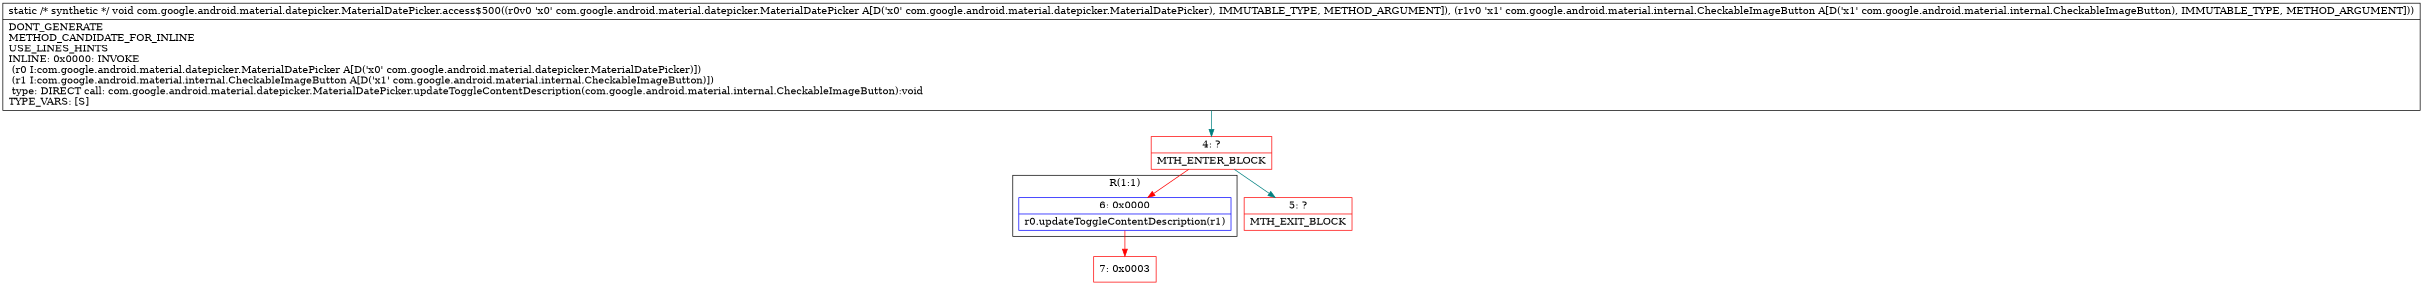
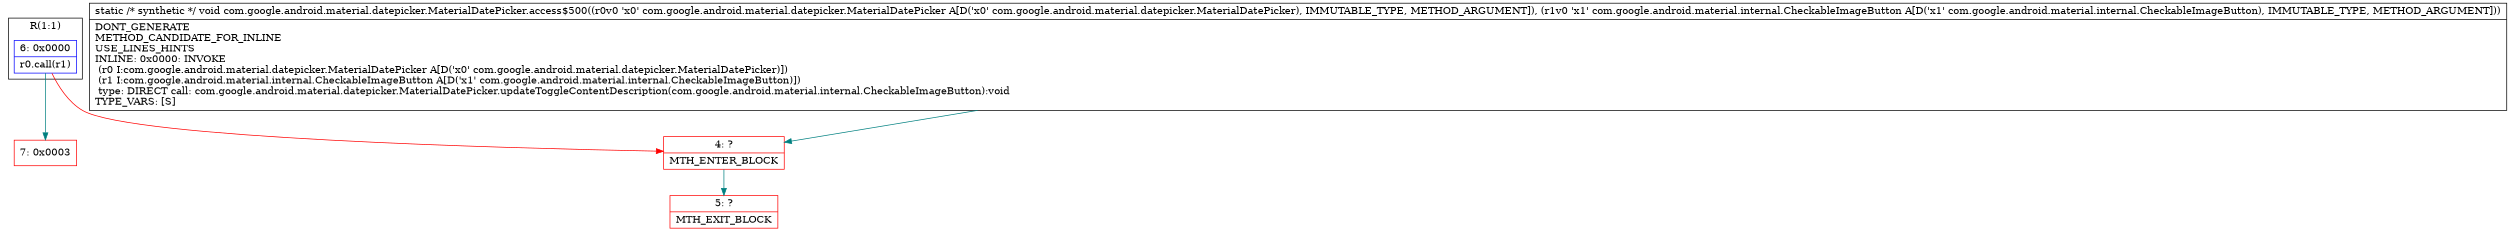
(1171, 181) -> (344, 141)
(1125, 222) -> (45, 65)
(1125, 241) -> (45, 103)
